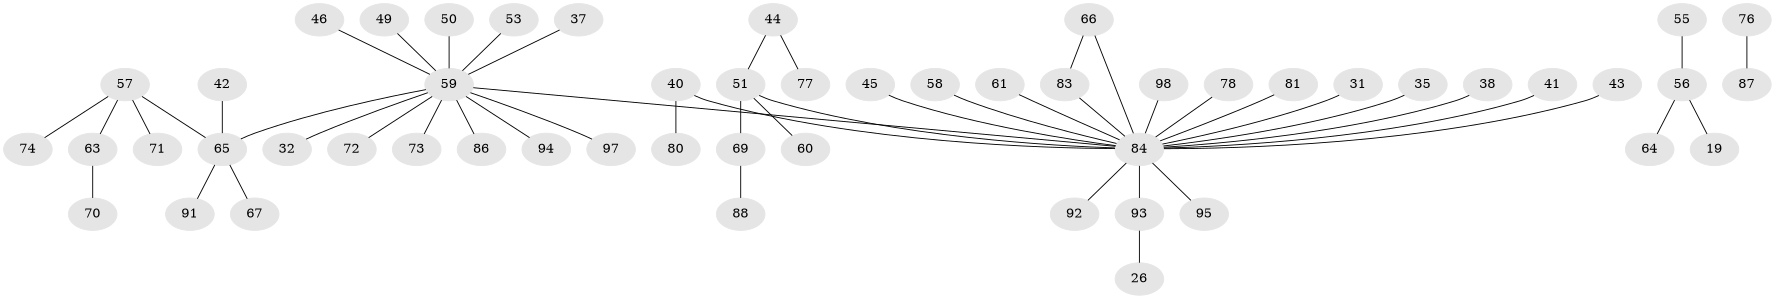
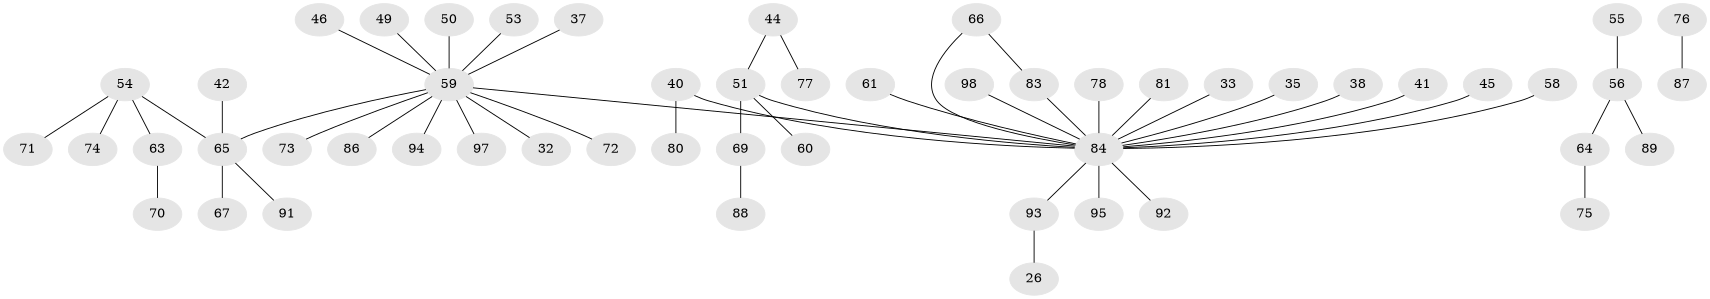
(125, 85) -> (125, 85)
(1358, 85) -> (1228, 85)
(1617, 85) -> none
(1714, 149) -> (1650, 149)
none -> (1585, 214)
